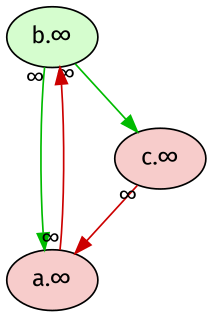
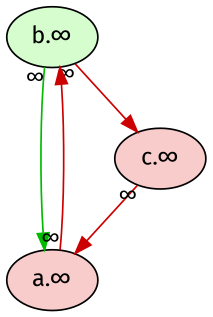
(101, 92) -> (101, 92)
